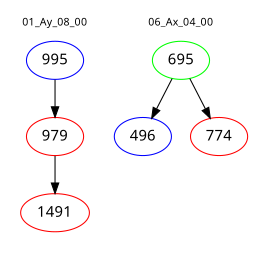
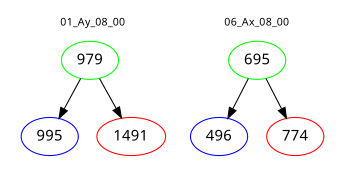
(181, 23) -> (257, 23)
(55, 93) -> (72, 94)
(55, 137) -> (90, 60)
